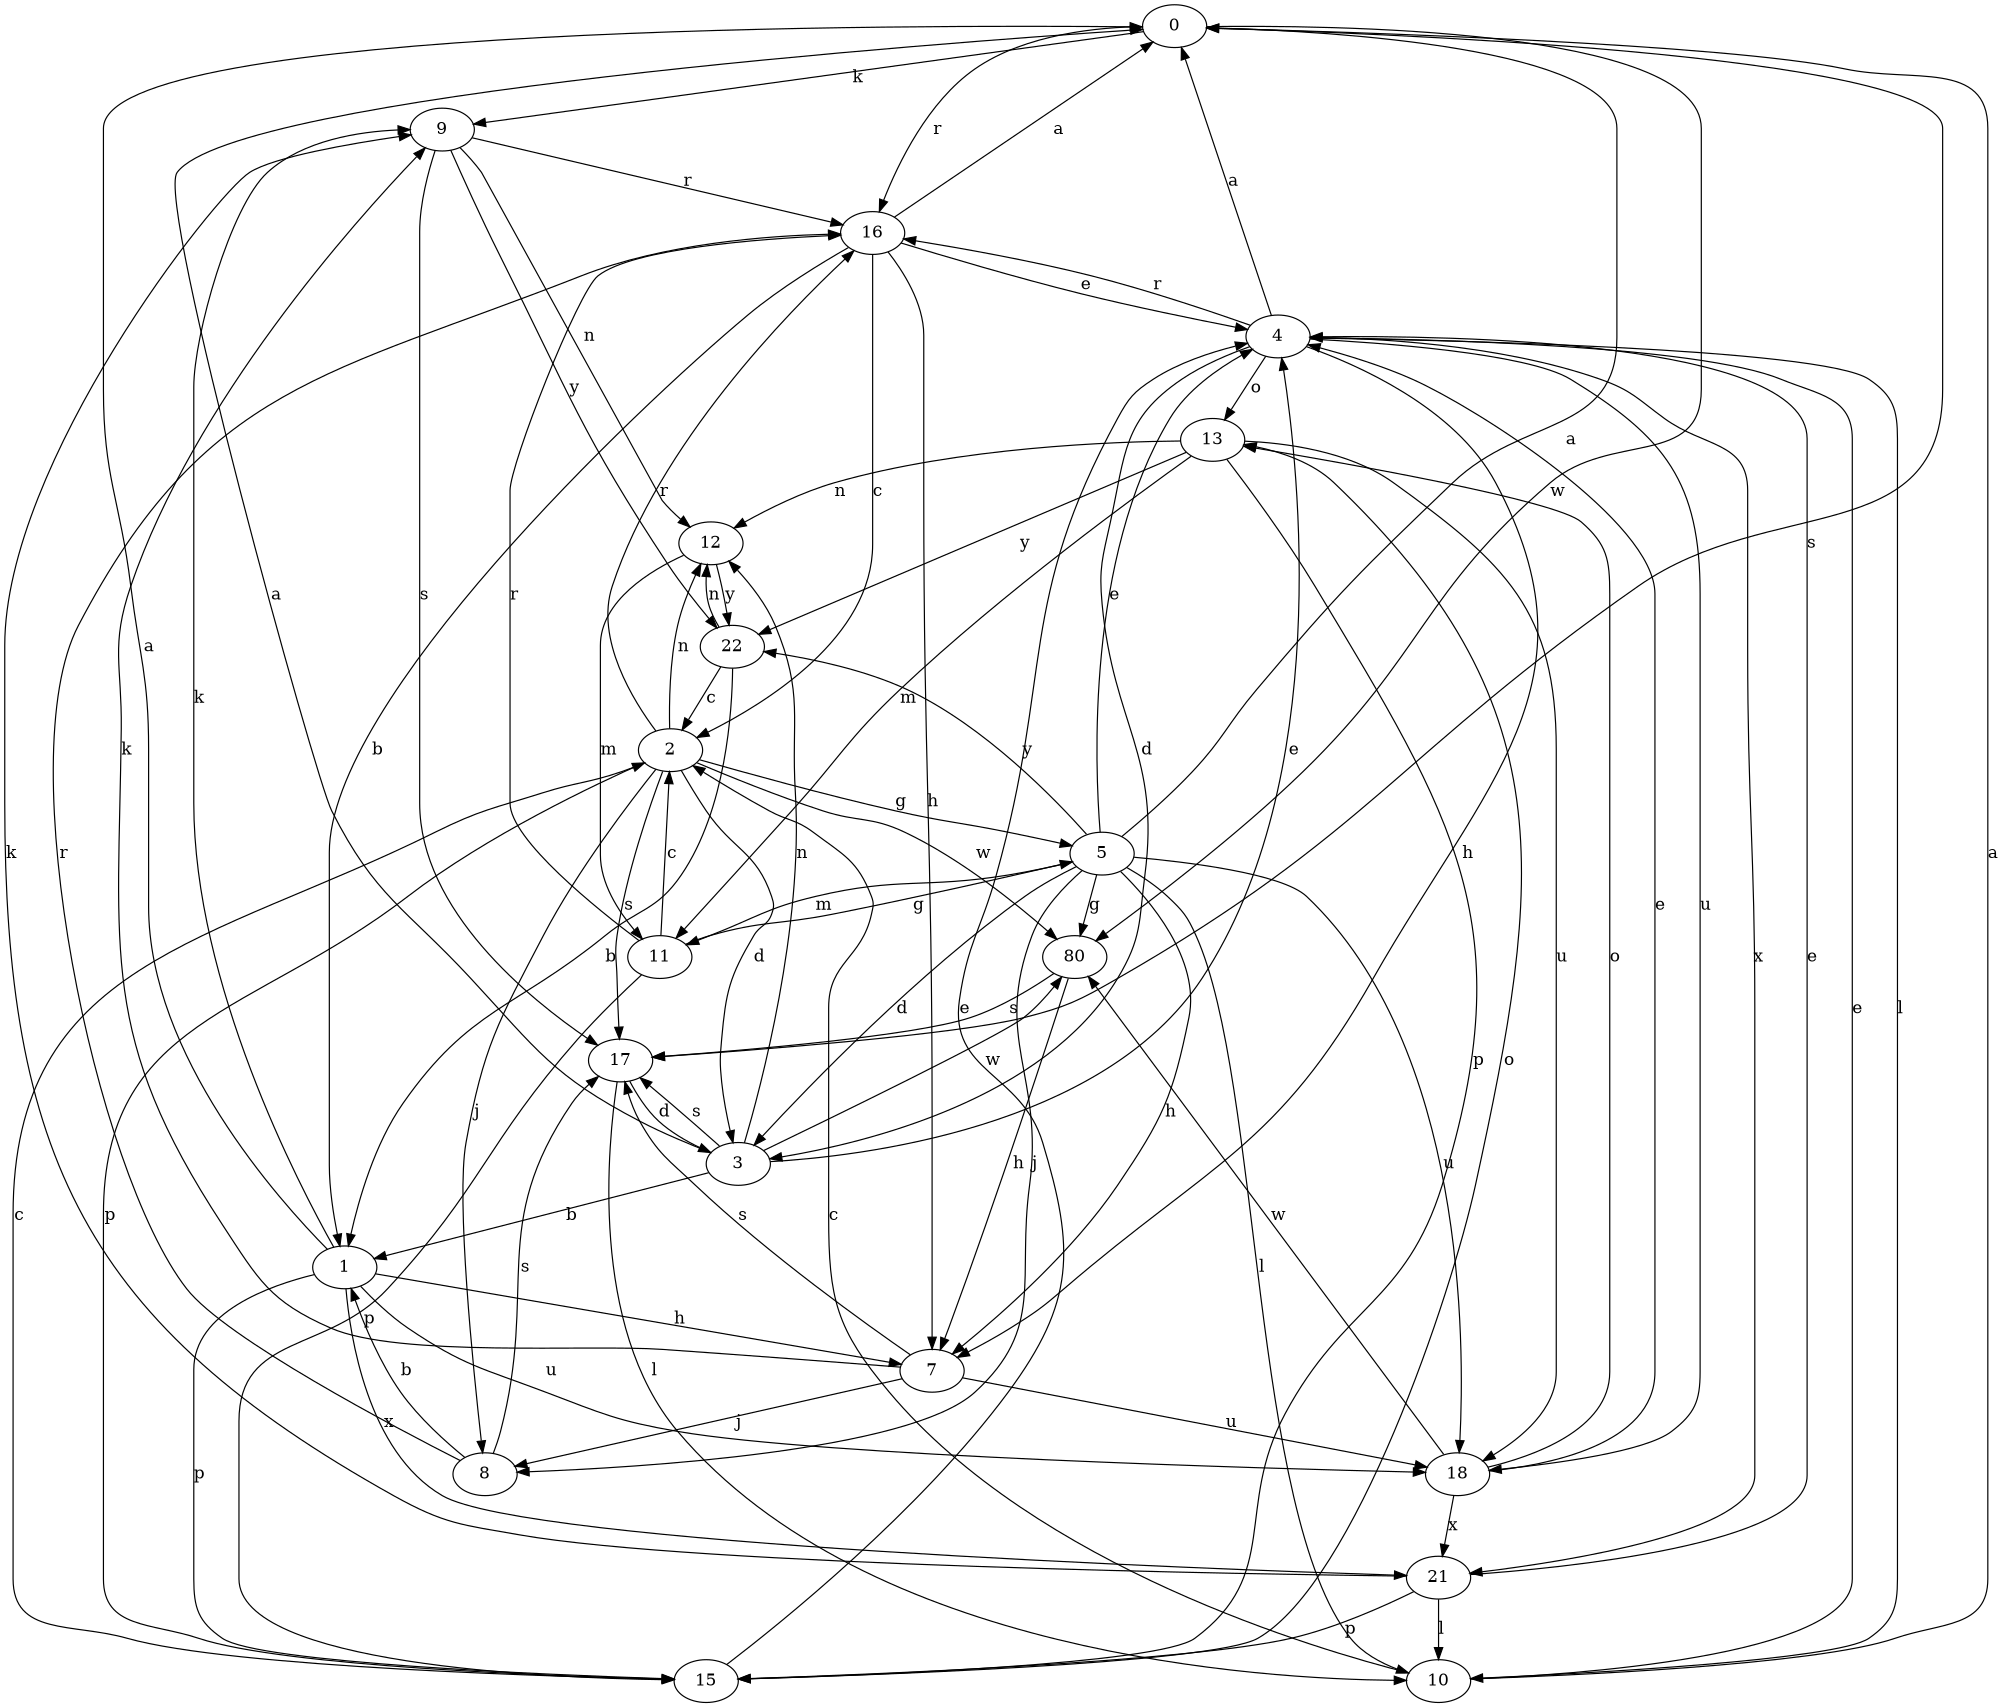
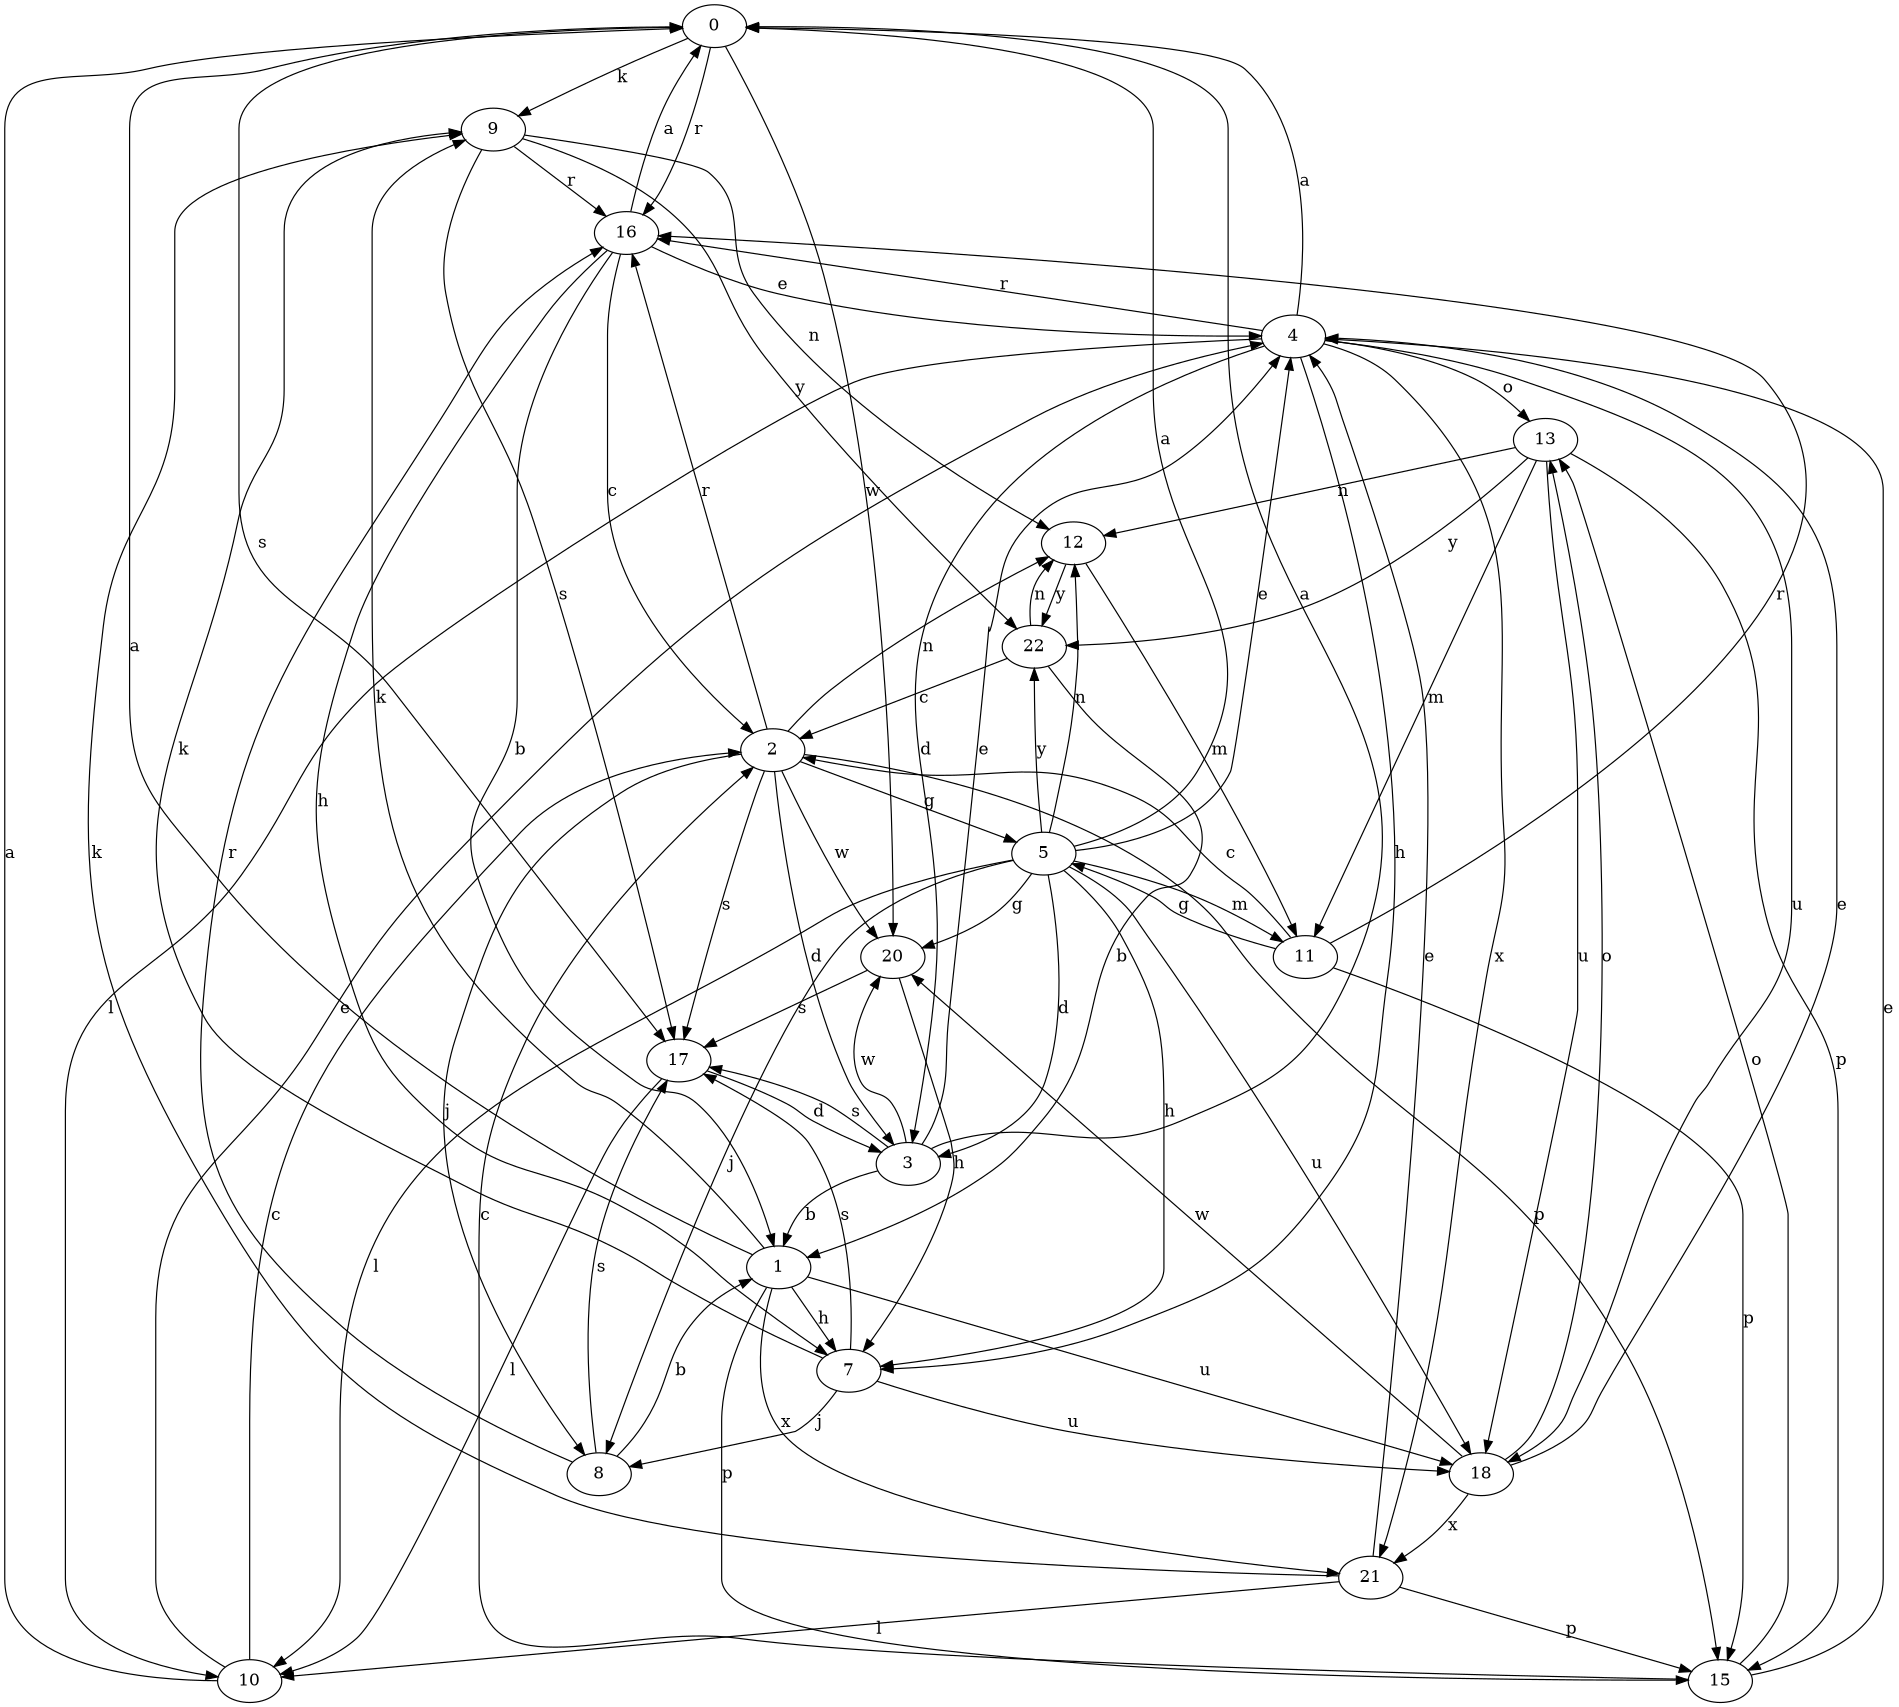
(796, 852) -> (1073, 712)
(1075, 957) -> (893, 957)
